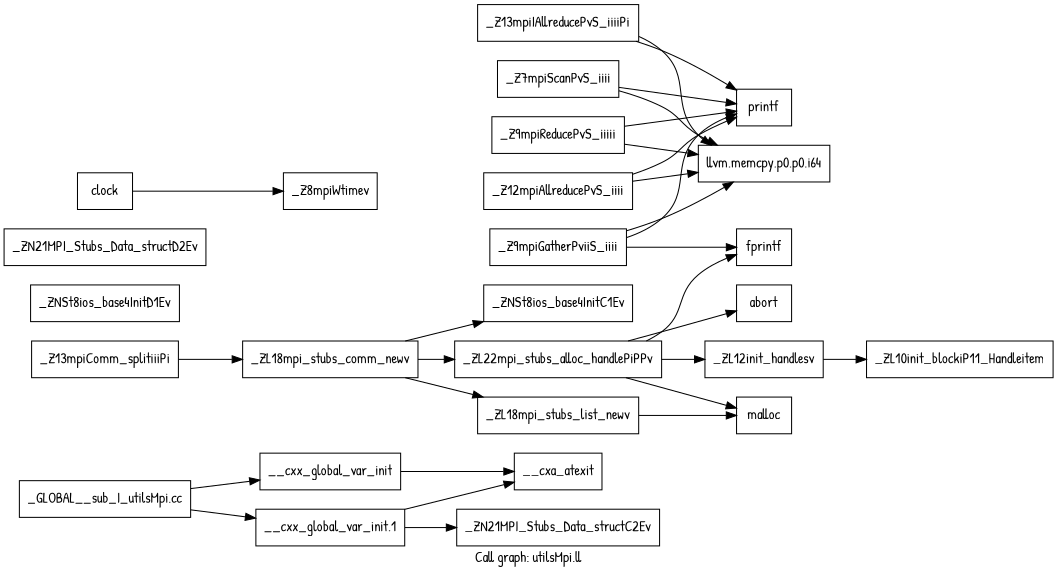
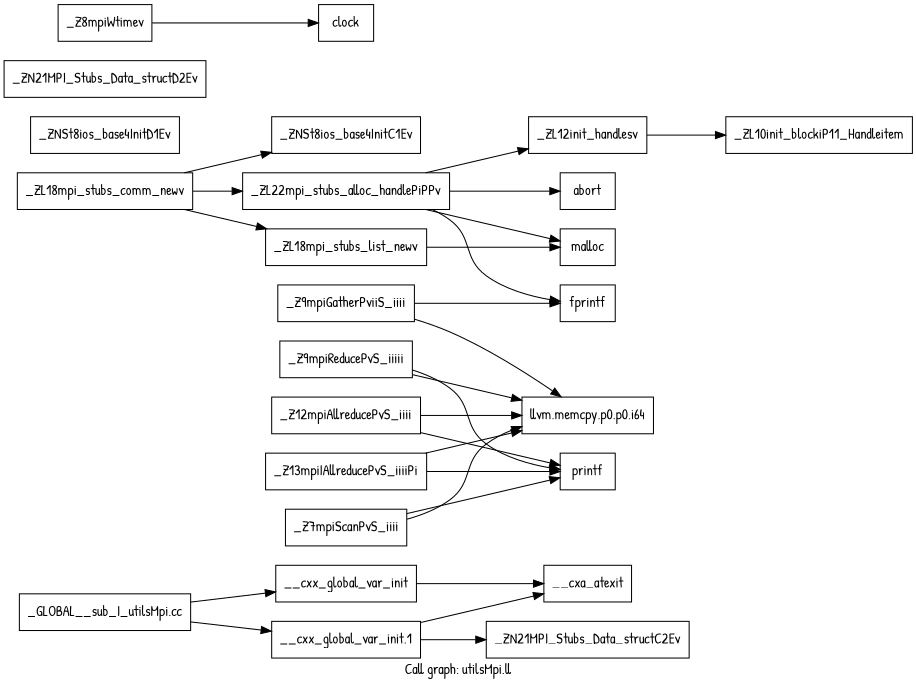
(680, 185) -> none
(203, 191) -> (230, 23)
(105, 359) -> none
